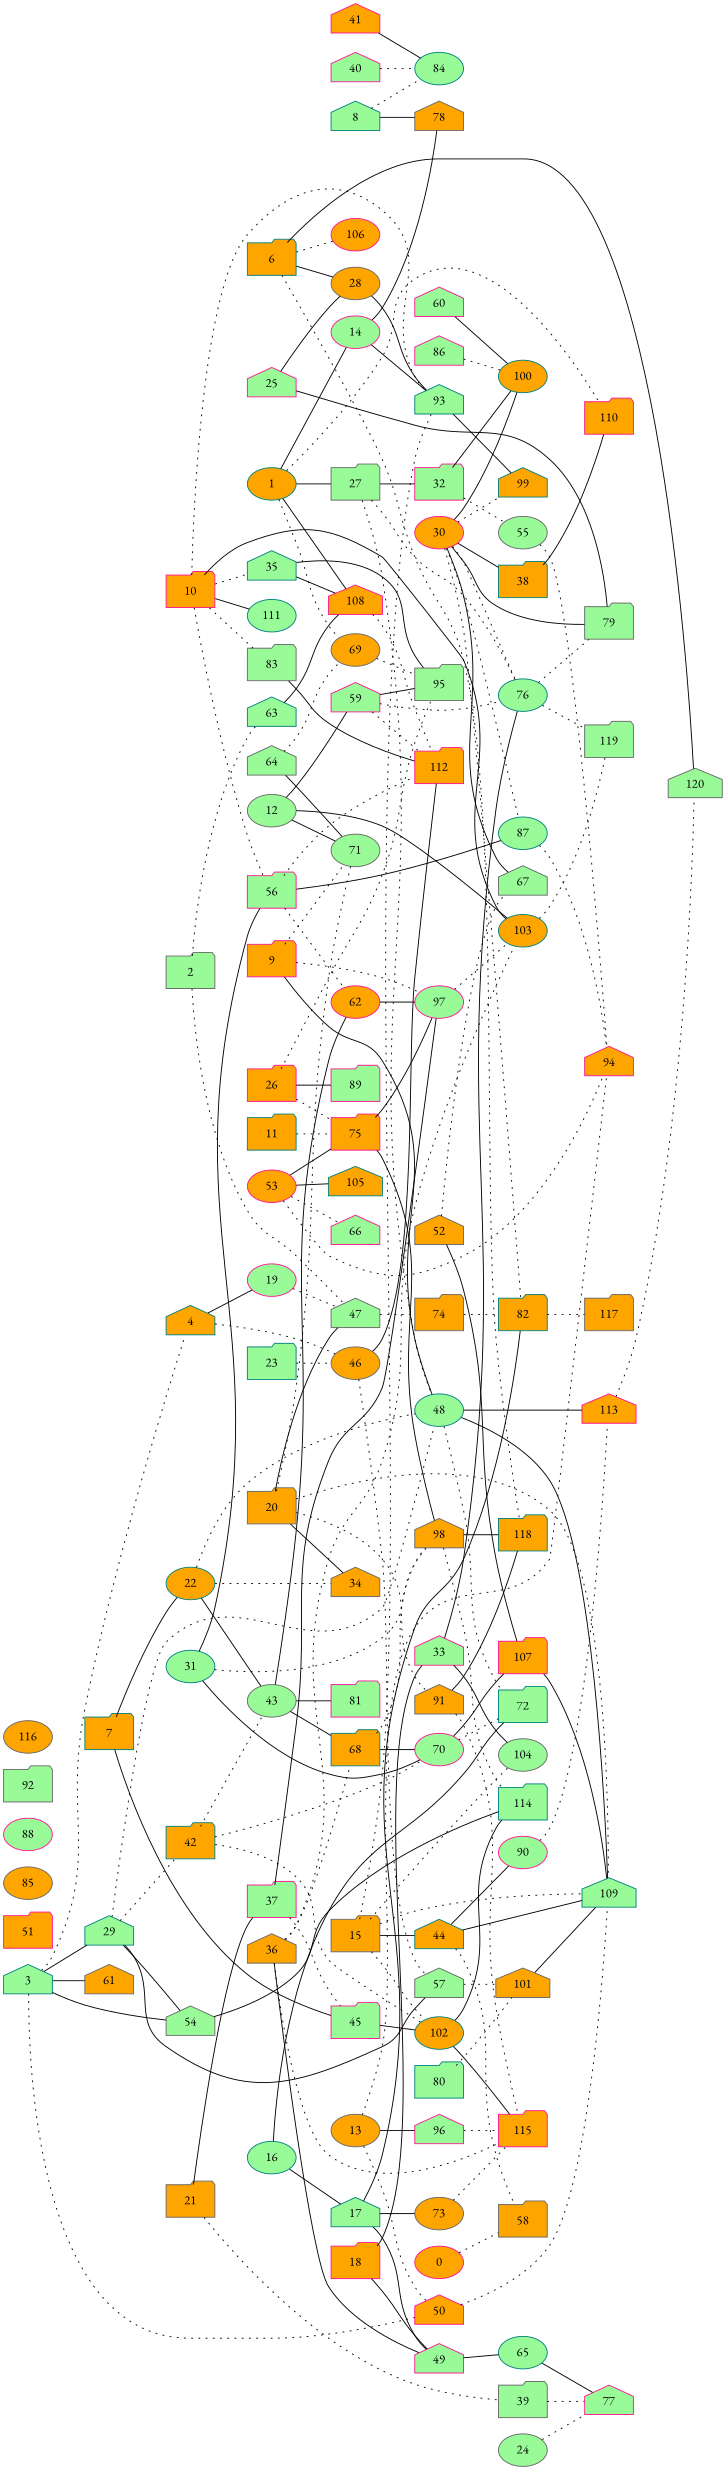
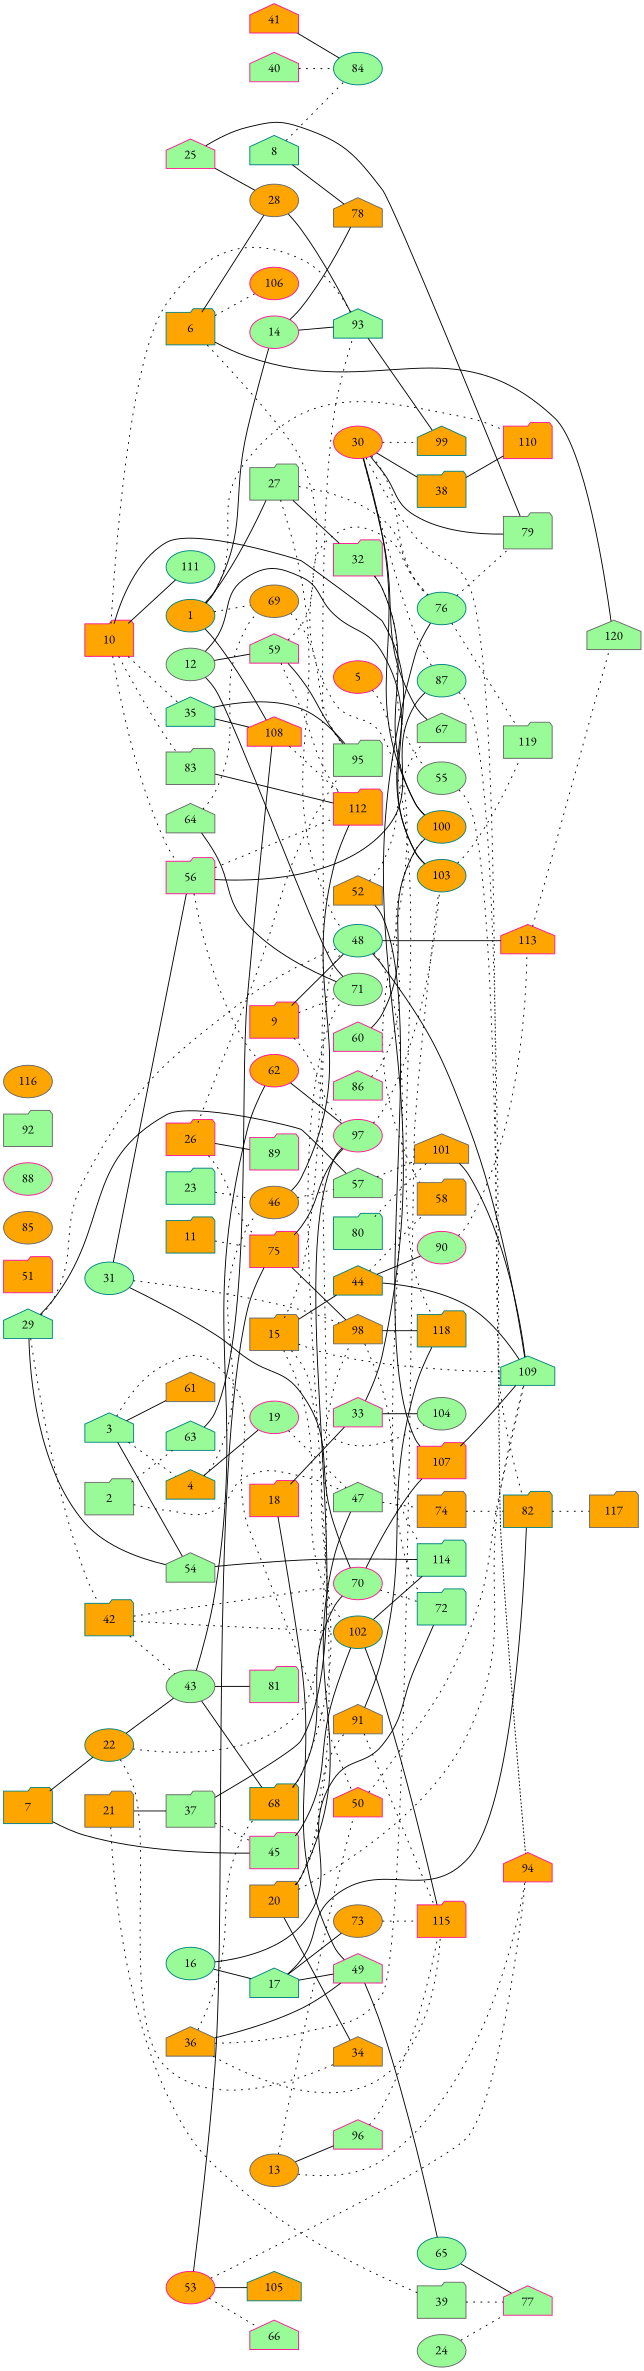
(272, 1901) -> (190, 1811)
(65, 1958) -> none
(439, 2262) -> (358, 677)
